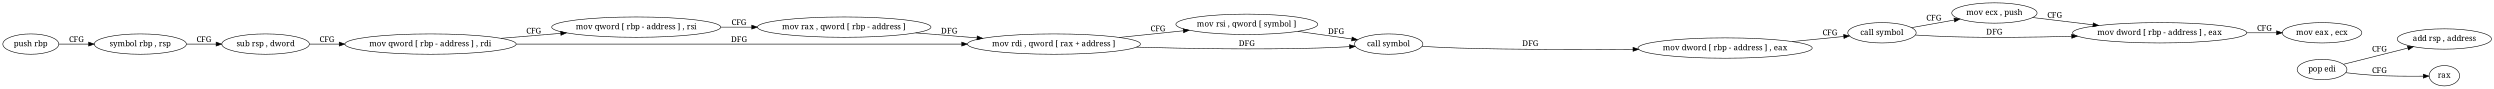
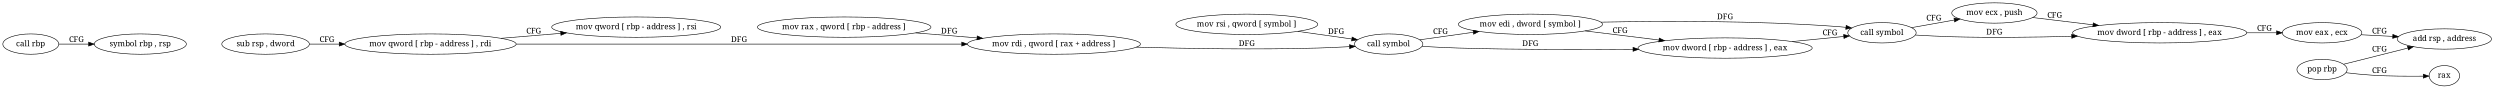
none -> (1530, 24)
(736, 27) -> none
(1151, 34) -> none
none -> (2377, 36)
(31, 44) -> (31, 44)
(201, 44) -> none
(2322, 70) -> (2322, 70)
